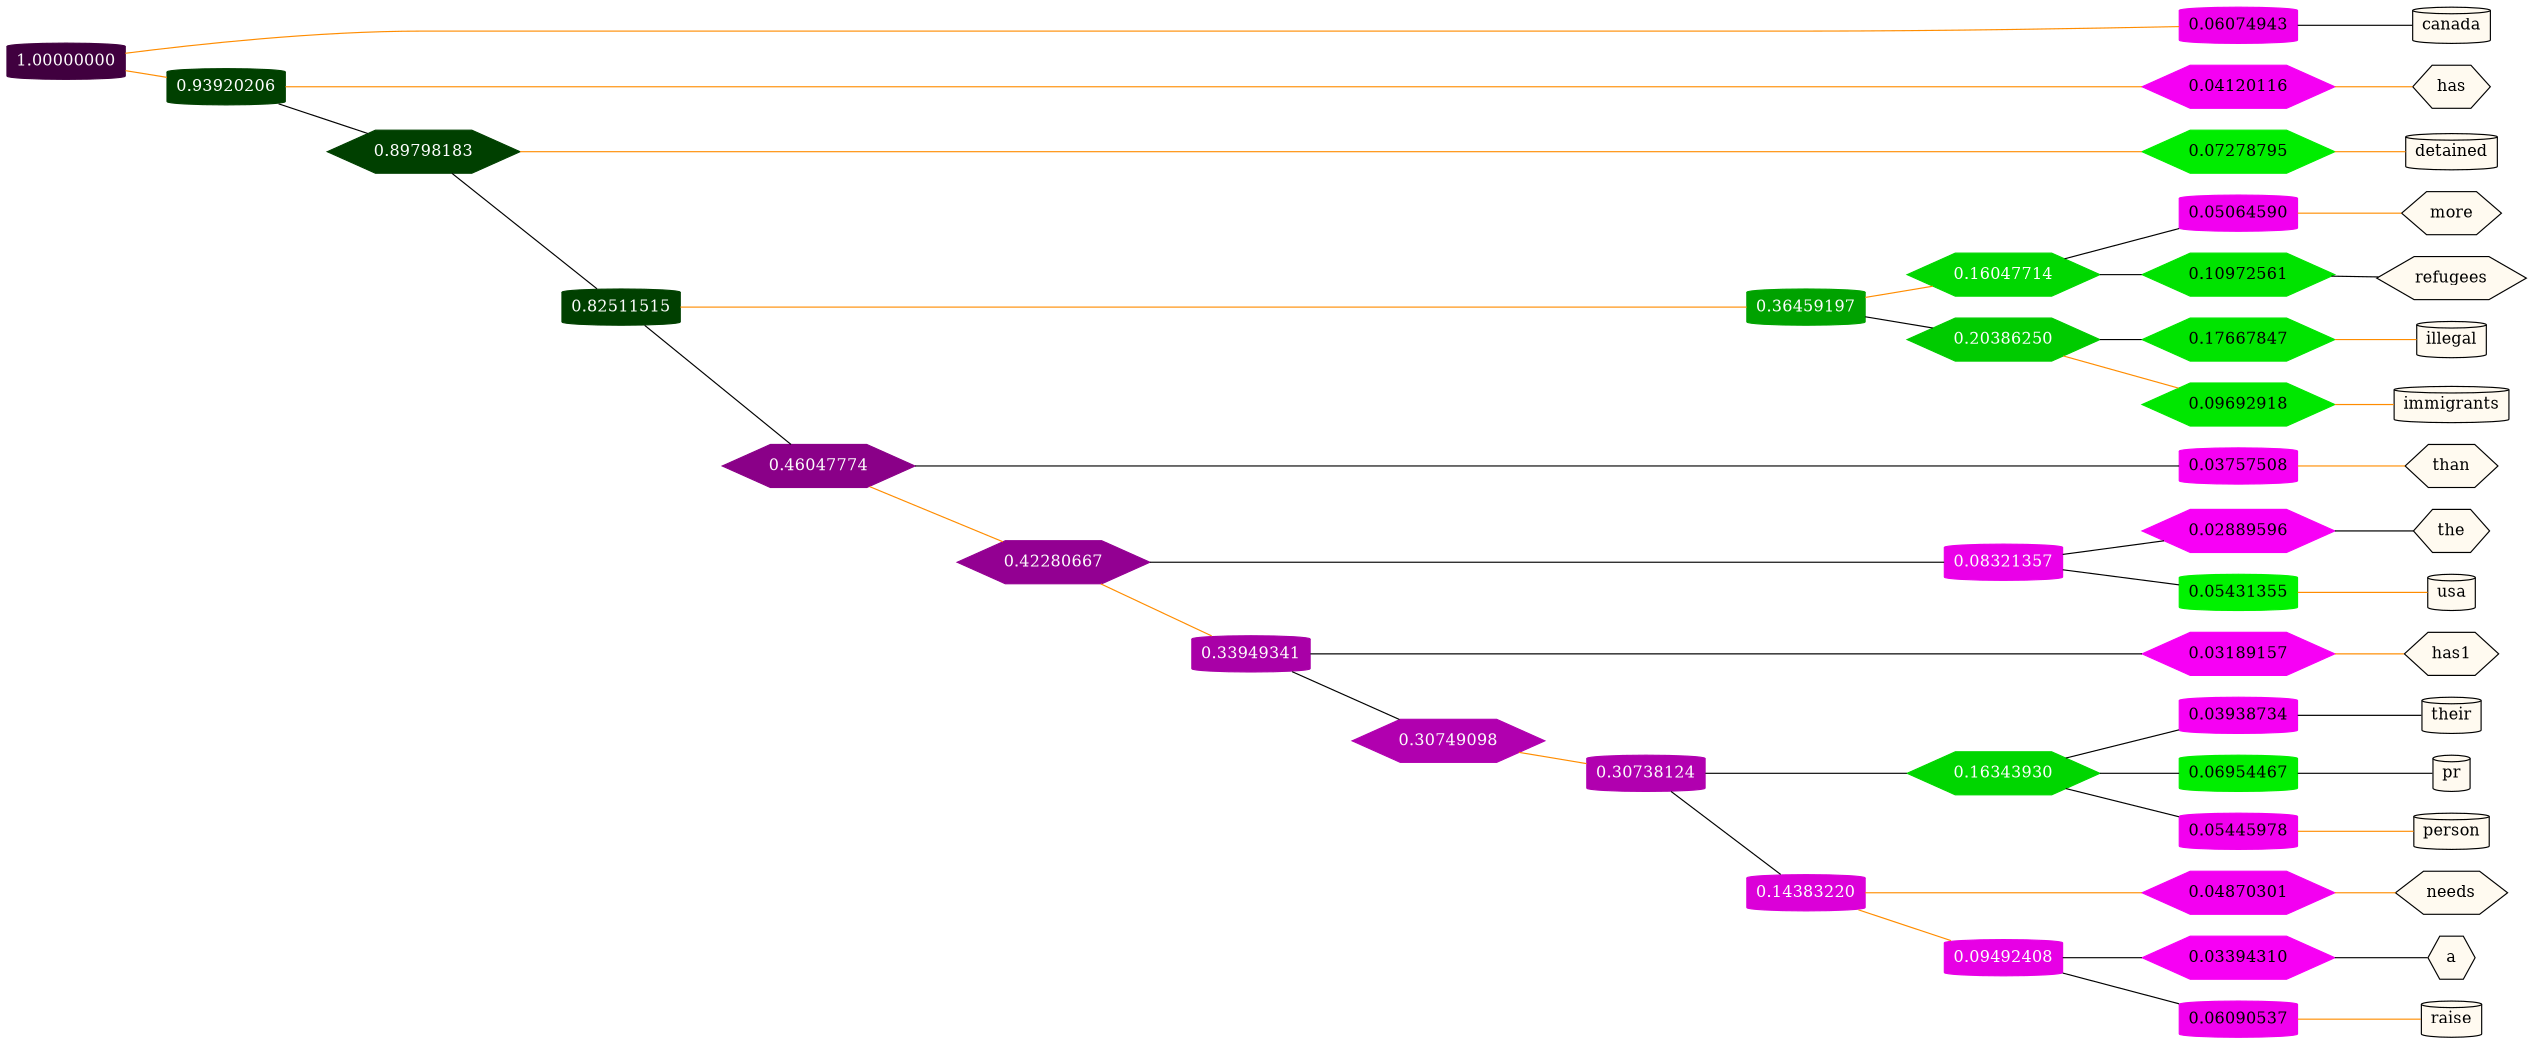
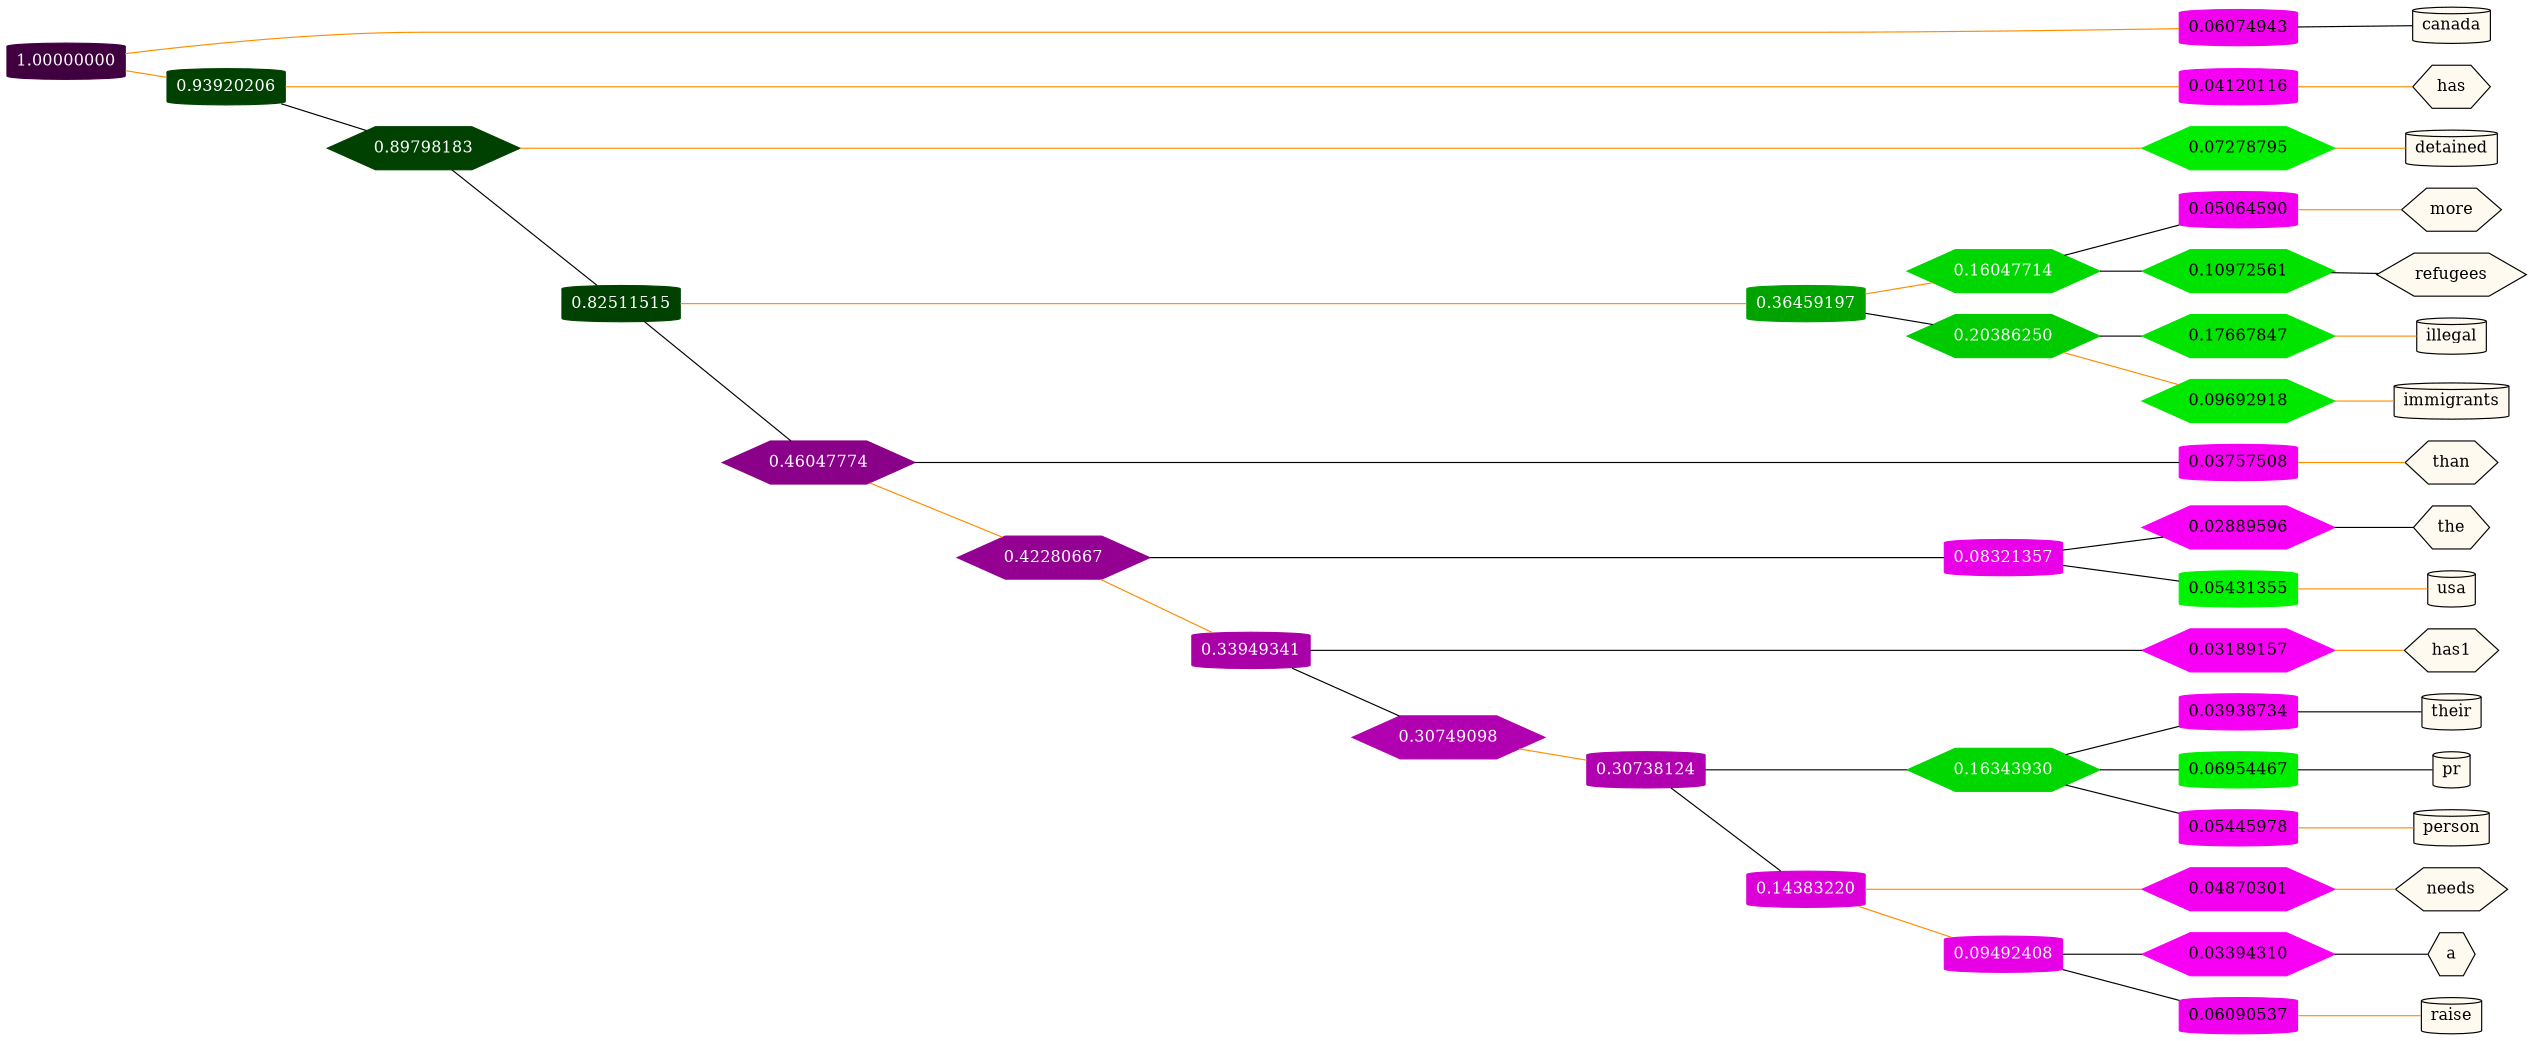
(2238, 87) -> (2238, 87)
